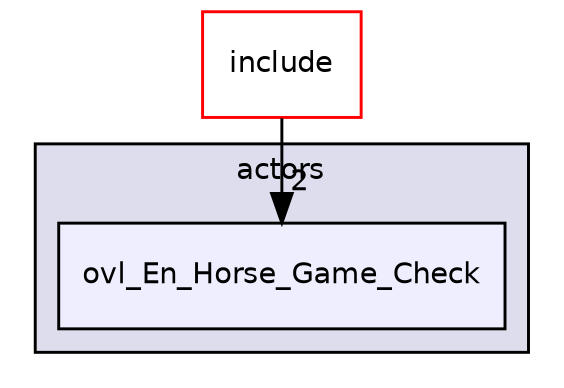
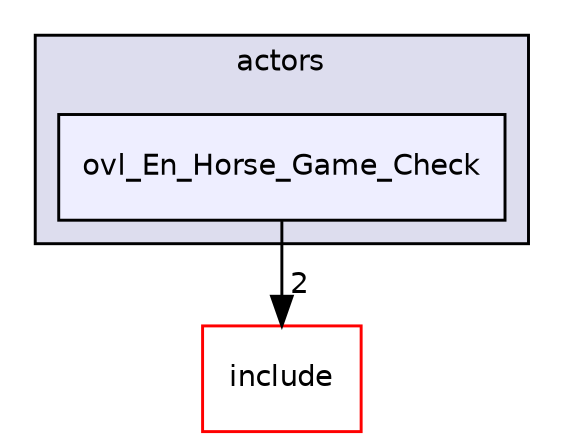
(282, 162) -> (282, 262)
